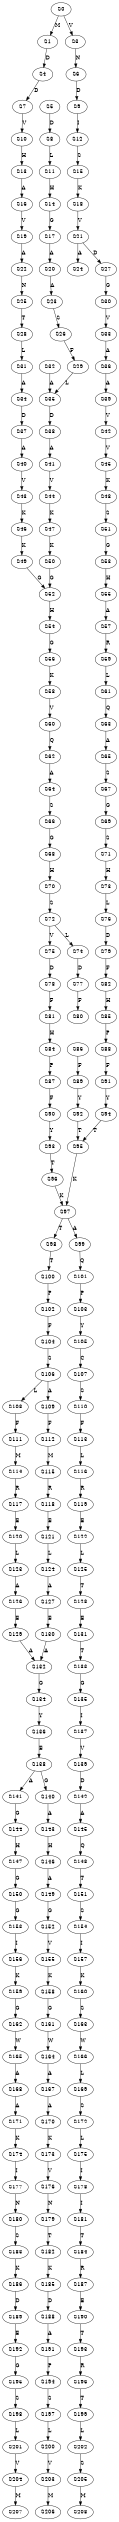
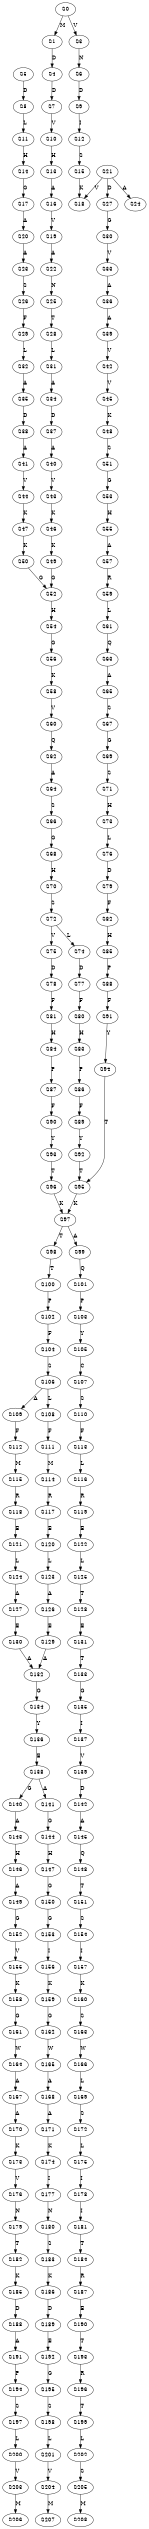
(78, 219) -> (95, 187)
(65, 382) -> (23, 349)
none -> (79, 1049)
